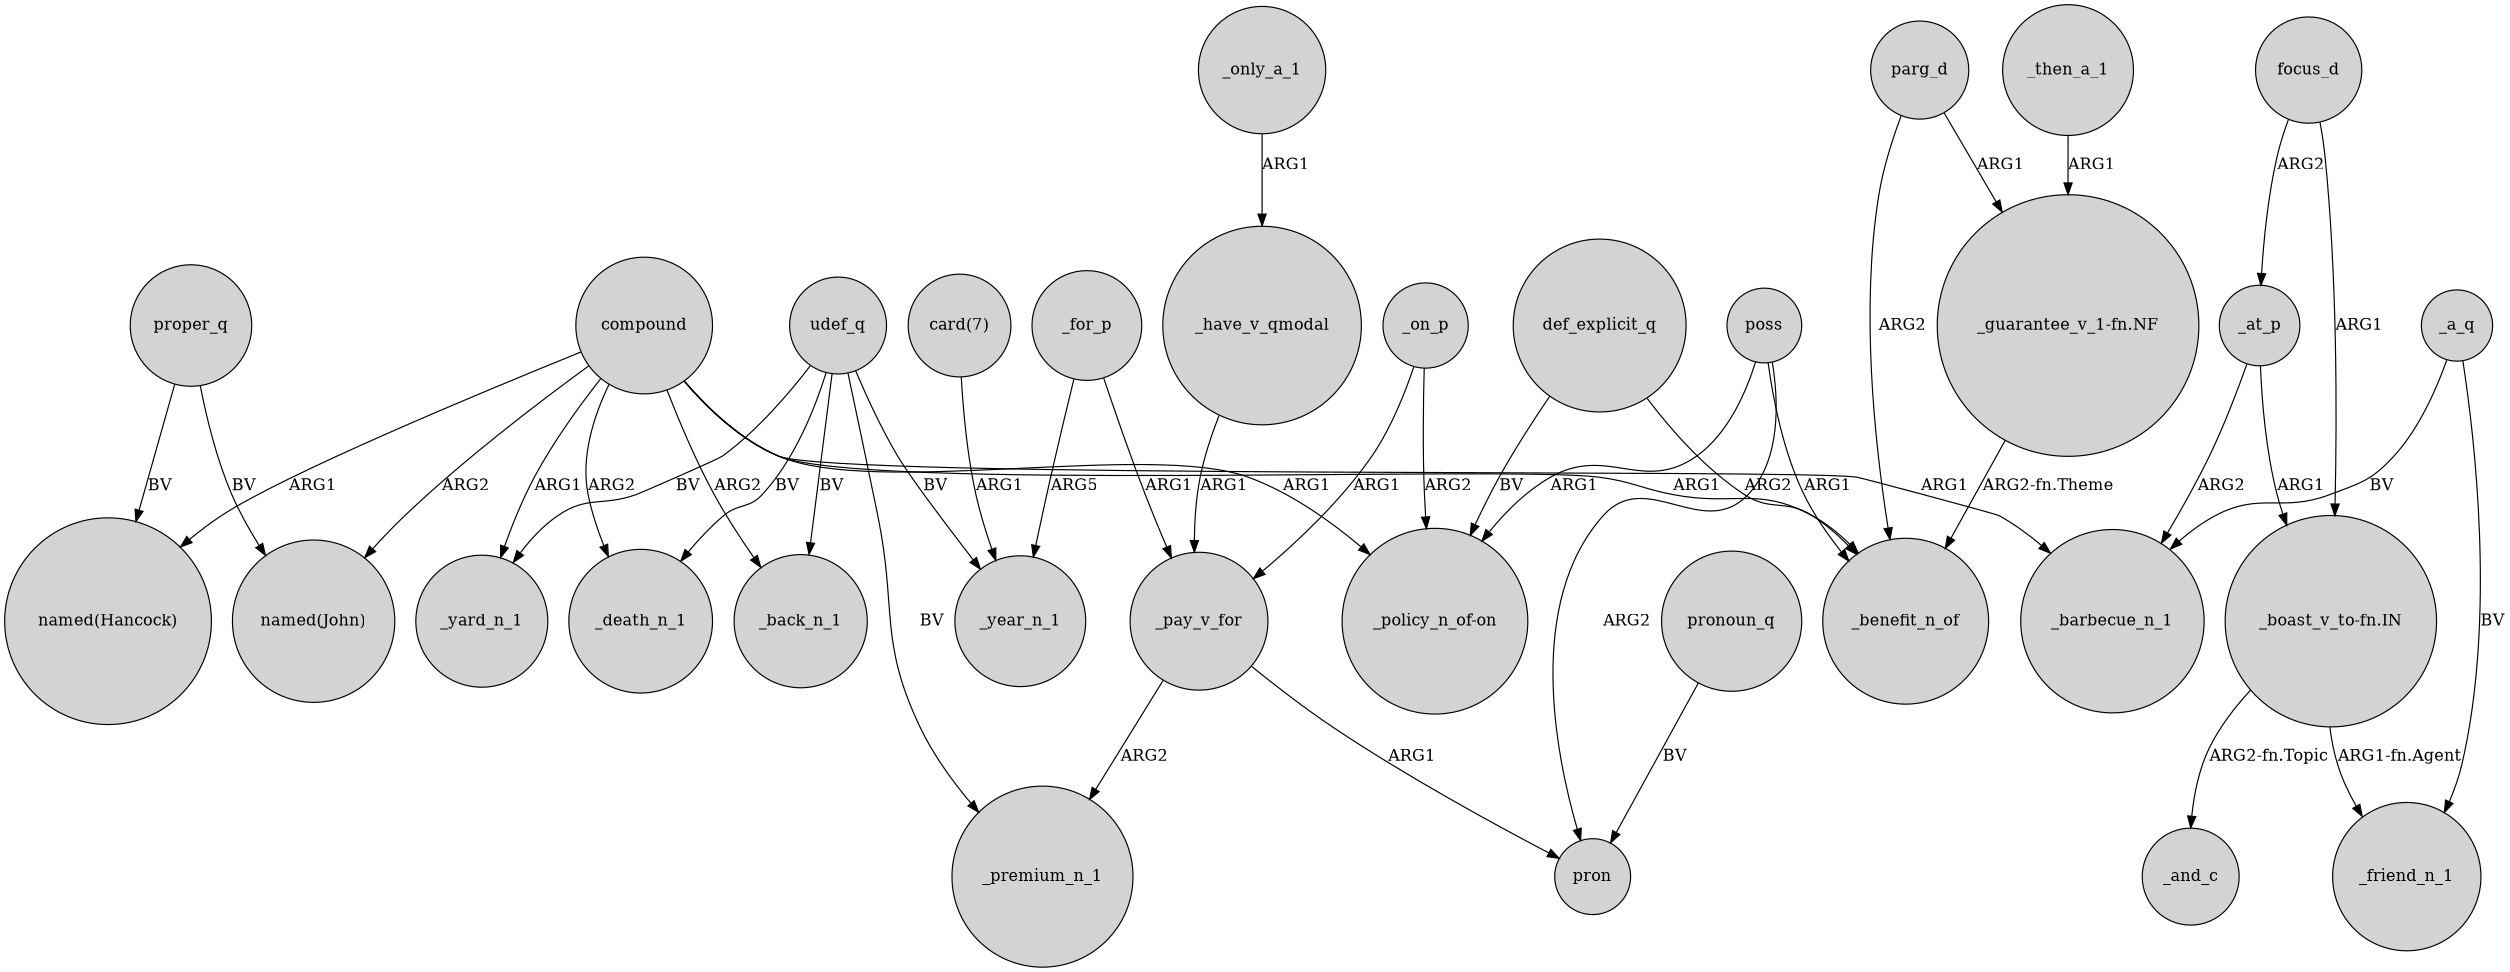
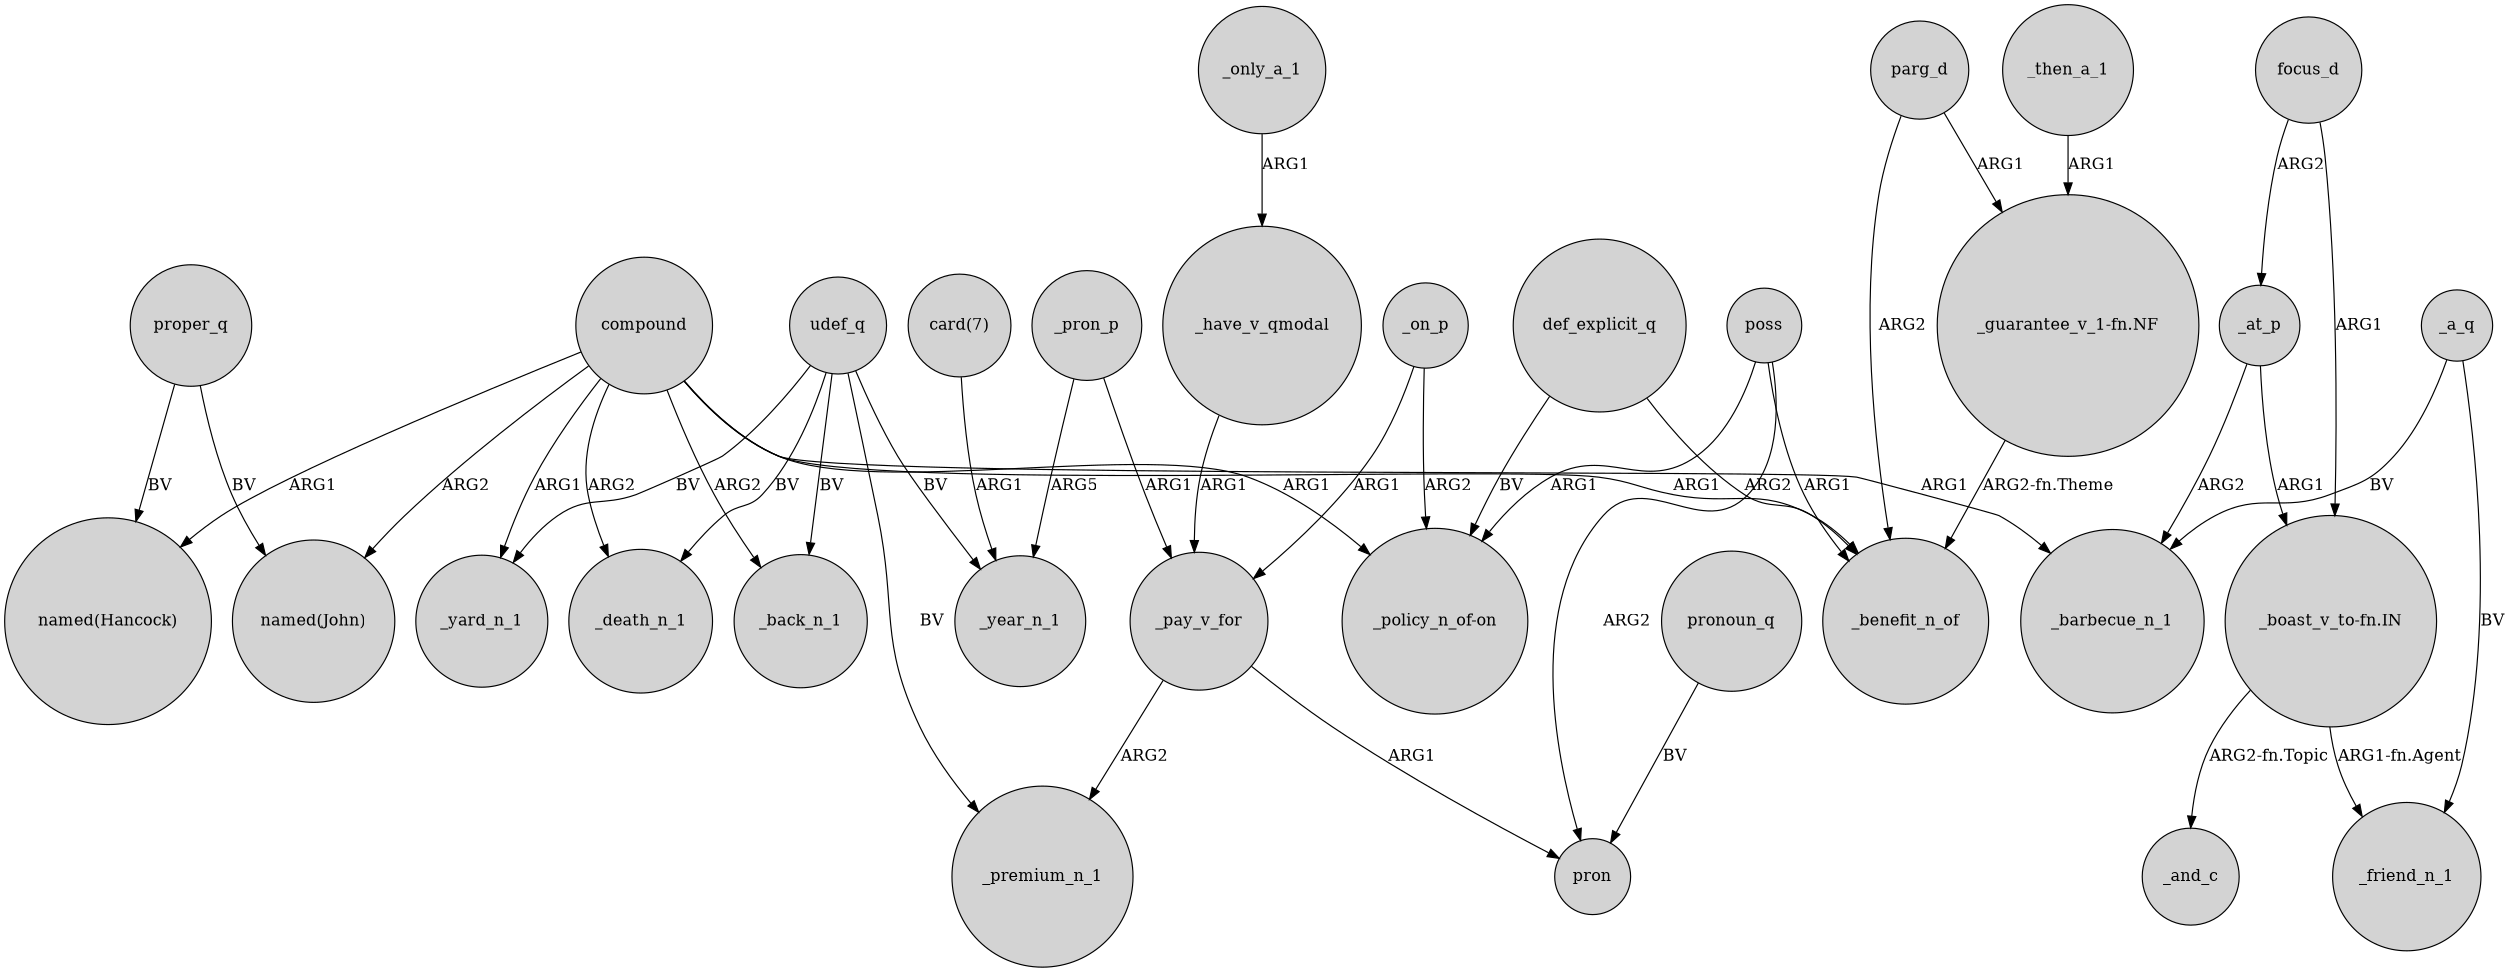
(1087, 326) -> (1087, 326)
